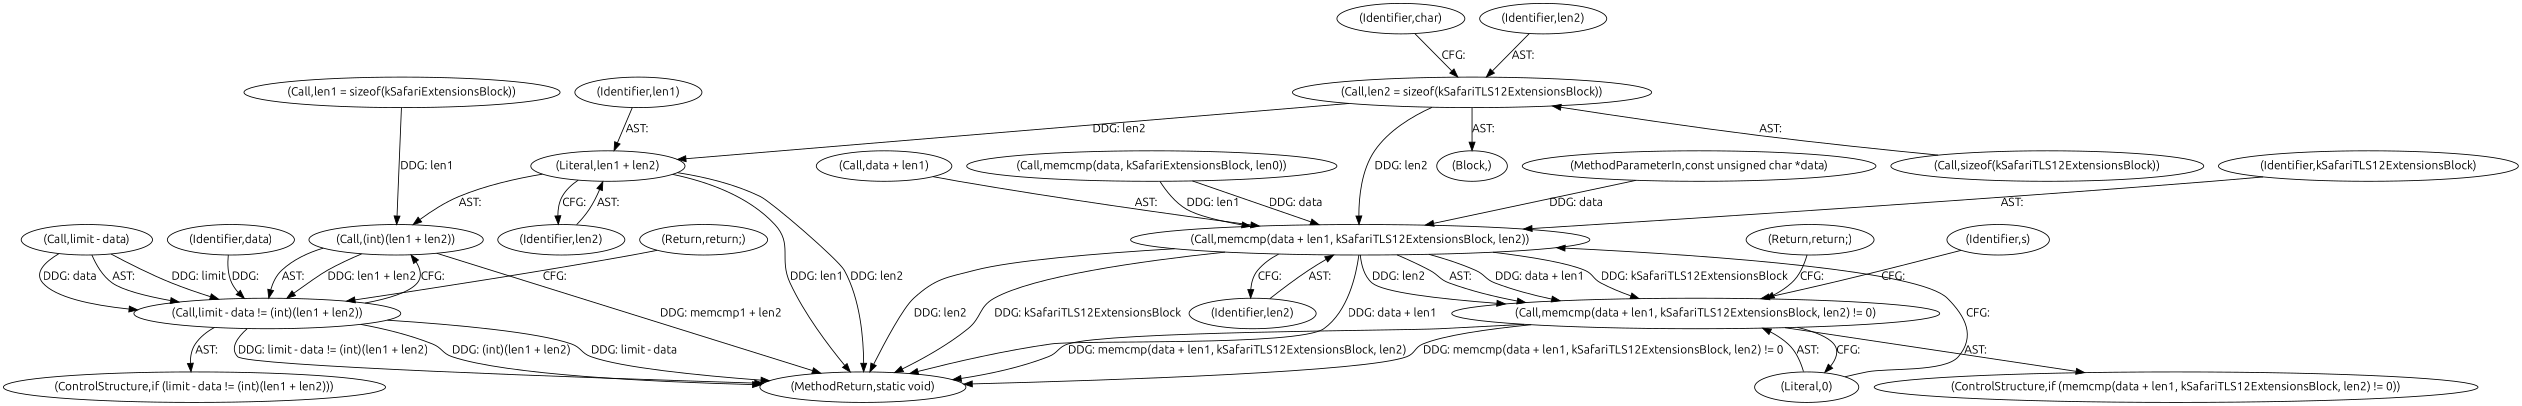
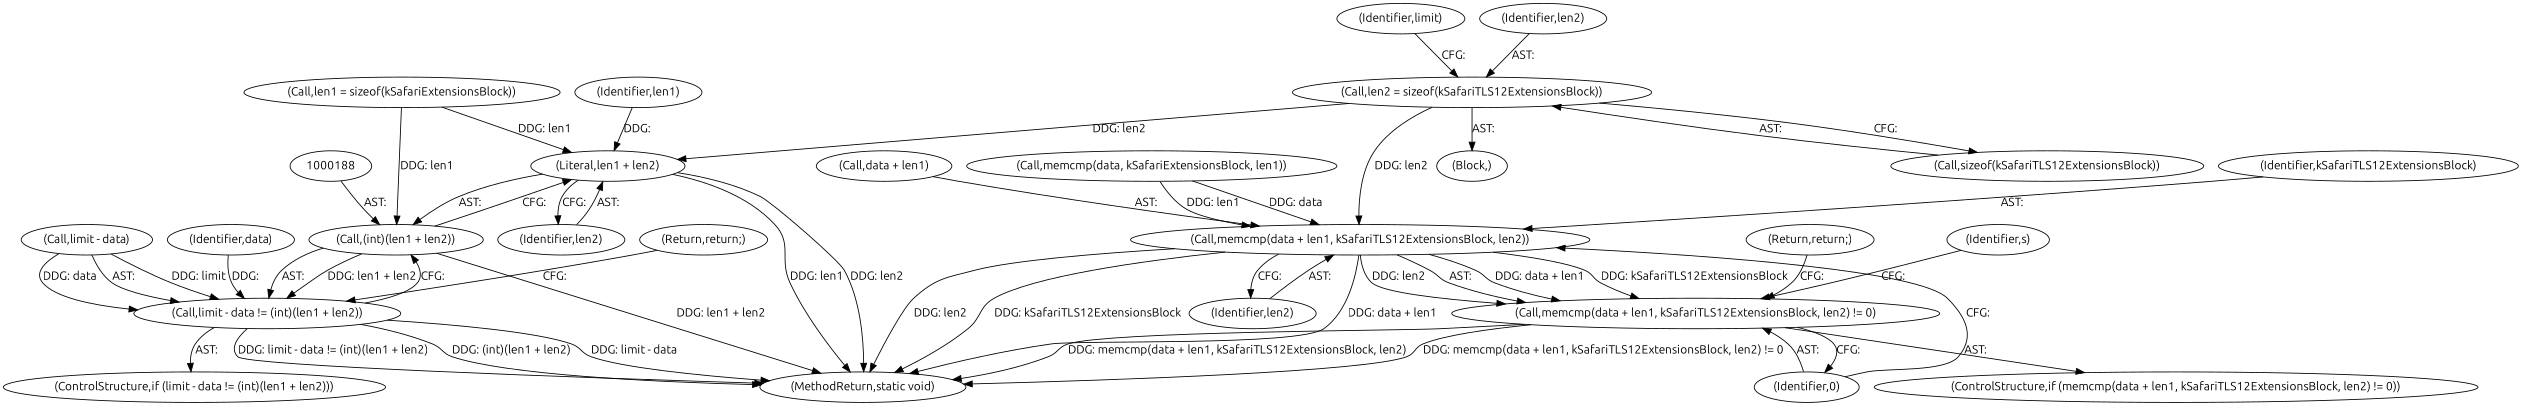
(1401, 19) -> (1401, 19)
none -> (1785, 122)
none -> (503, 128)
(639, 129) -> (639, 129)
none -> (331, 166)
(1152, 166) -> (1152, 166)
(1699, 166) -> none
none -> (499, 205)
(721, 313) -> (721, 313)
(1807, 387) -> (1807, 387)
